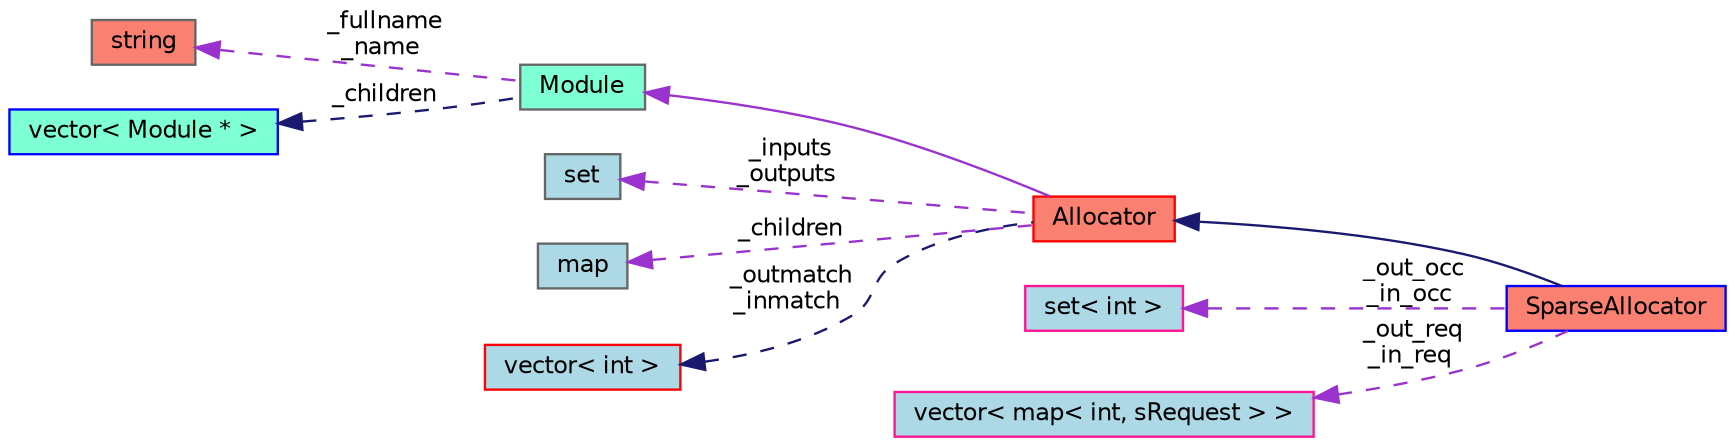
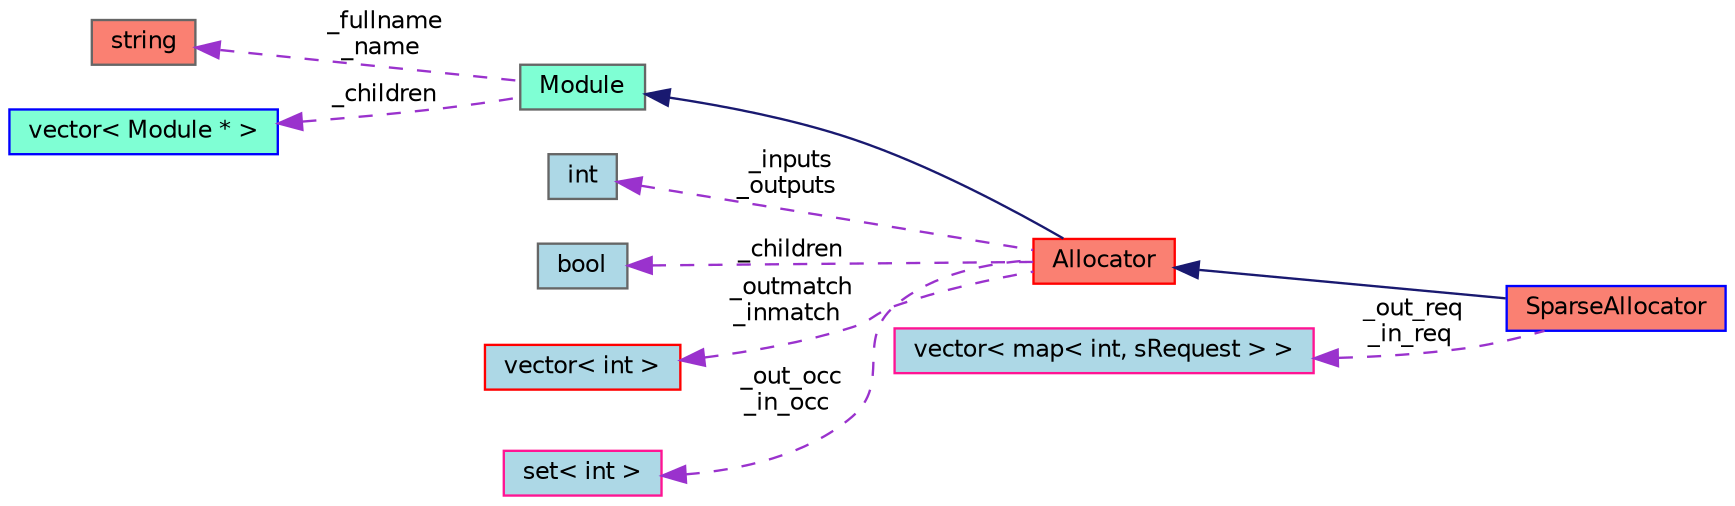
(411, 112) -> (411, 112)
(864, 130) -> (874, 147)
(583, 177) -> (583, 177)
(583, 266) -> (583, 266)
(871, 294) -> (863, 323)
(1357, 308) -> (872, 377)
